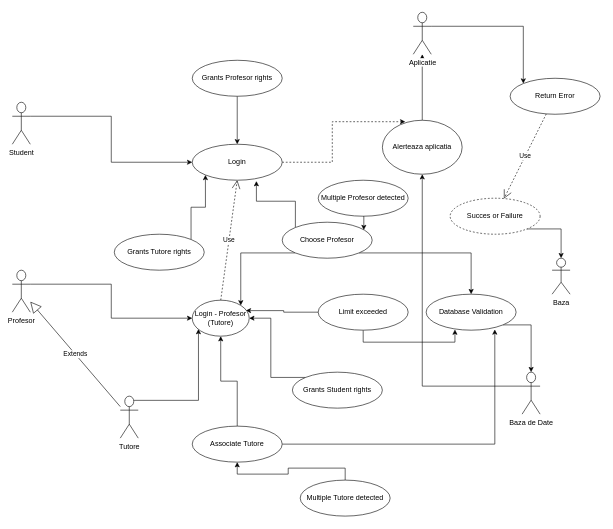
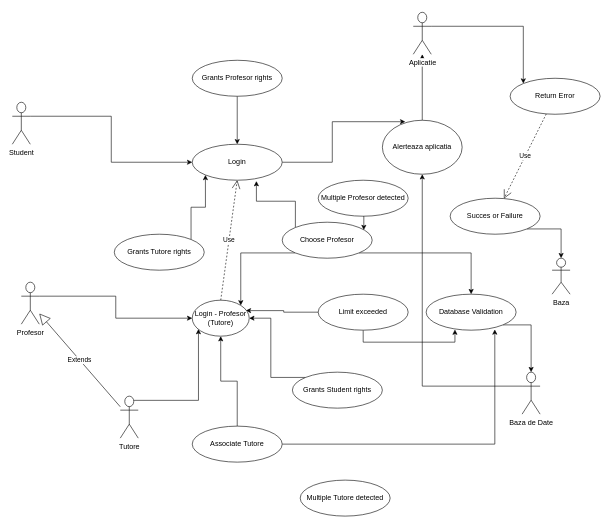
(332, 133) -> (332, 133)
(495, 216) -> (495, 216)
(21, 291) -> (30, 303)
(237, 471) -> none
